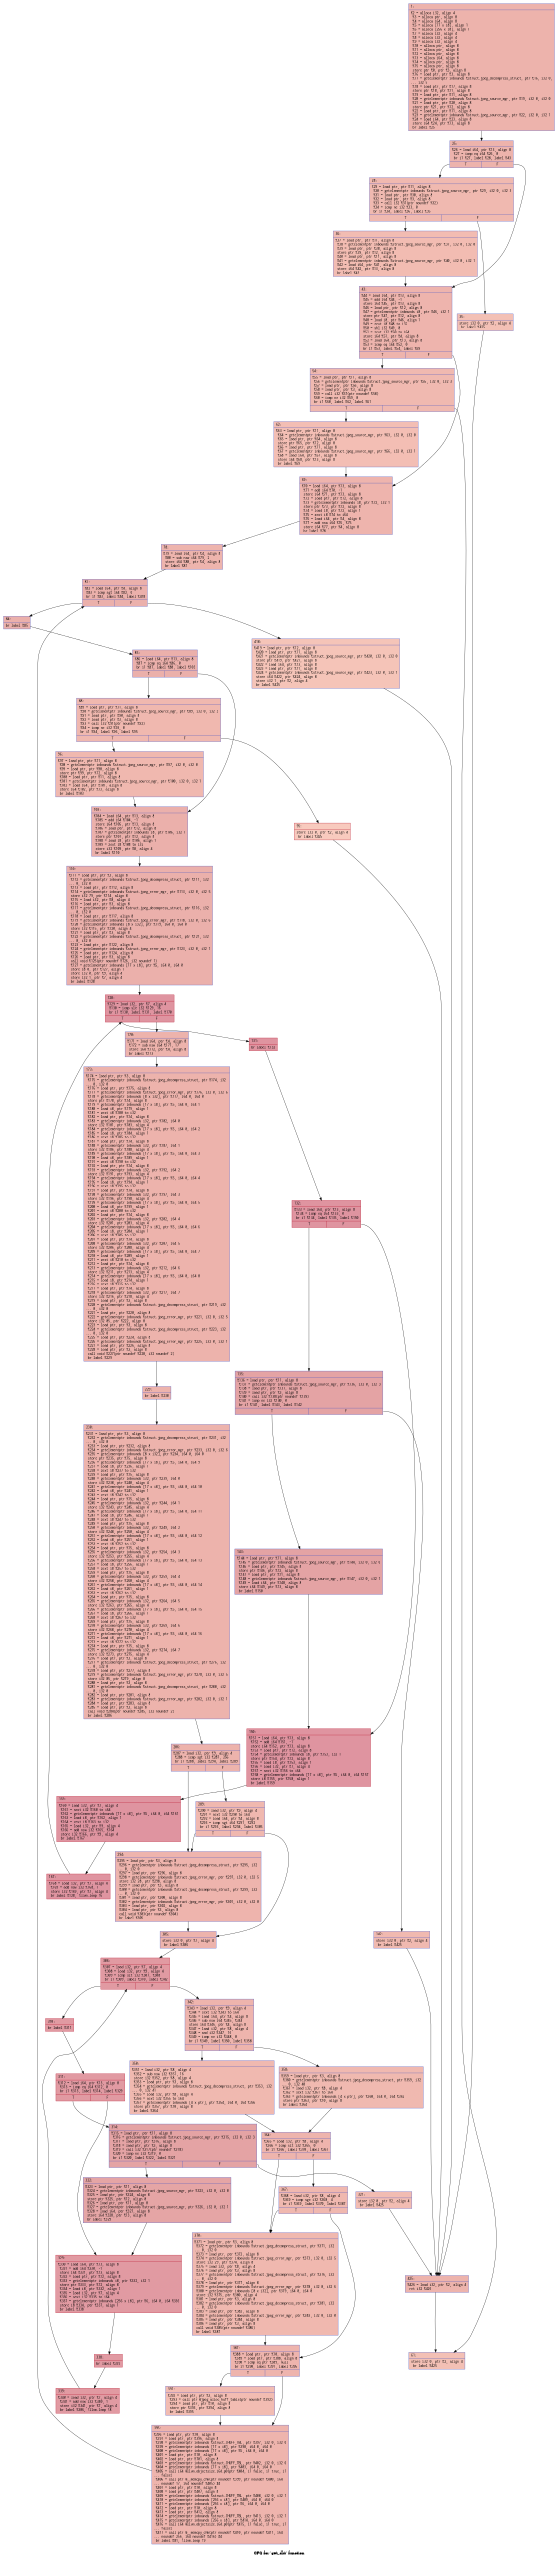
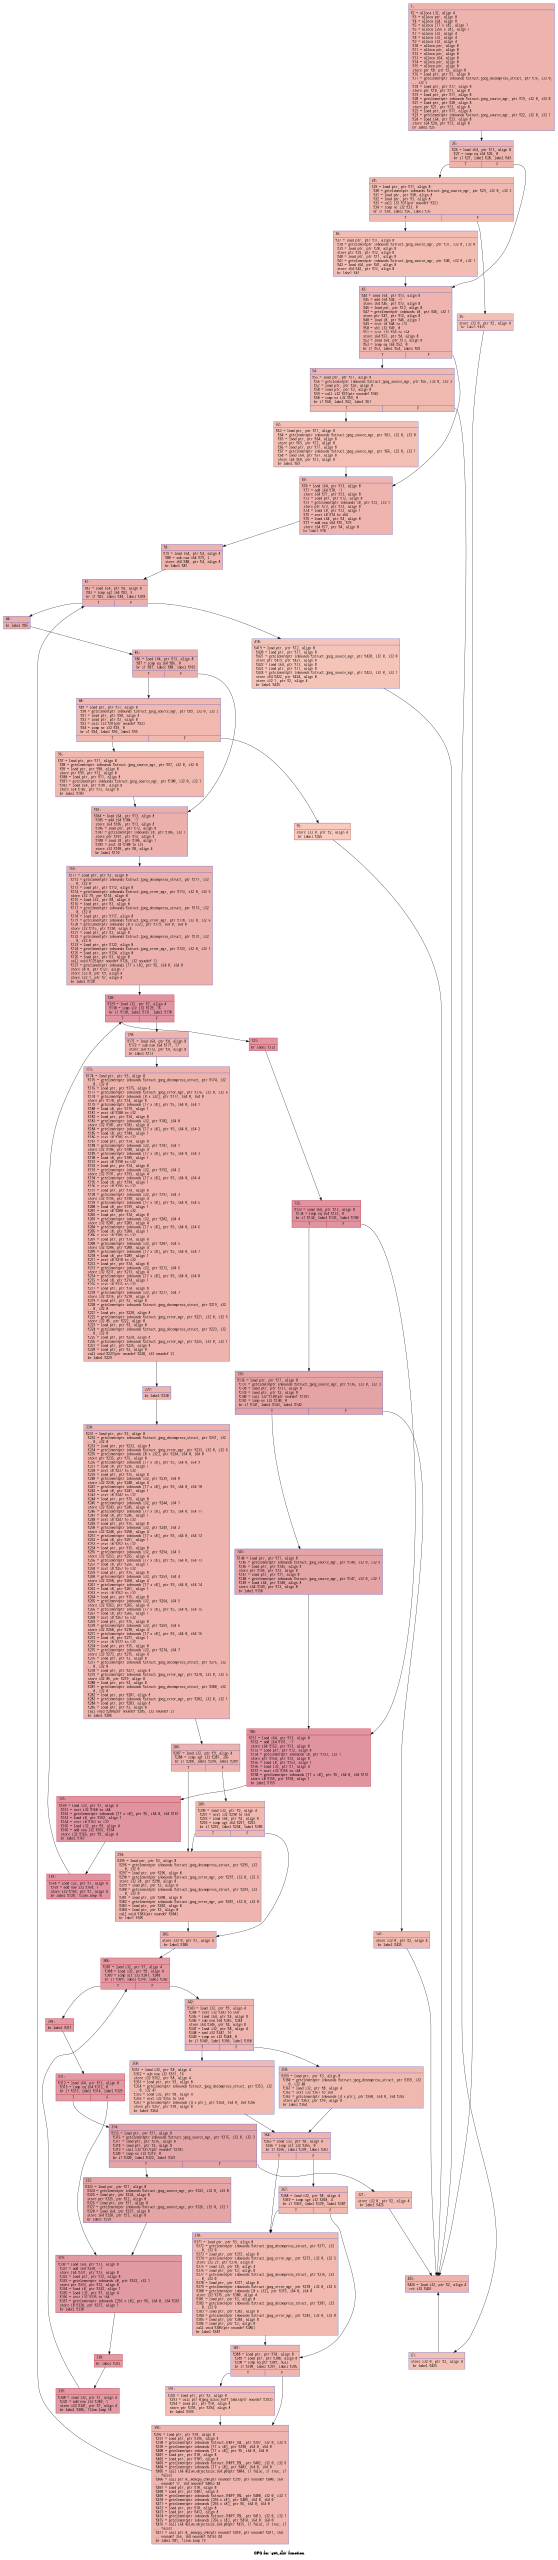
(435, 2321) -> (439, 2324)
